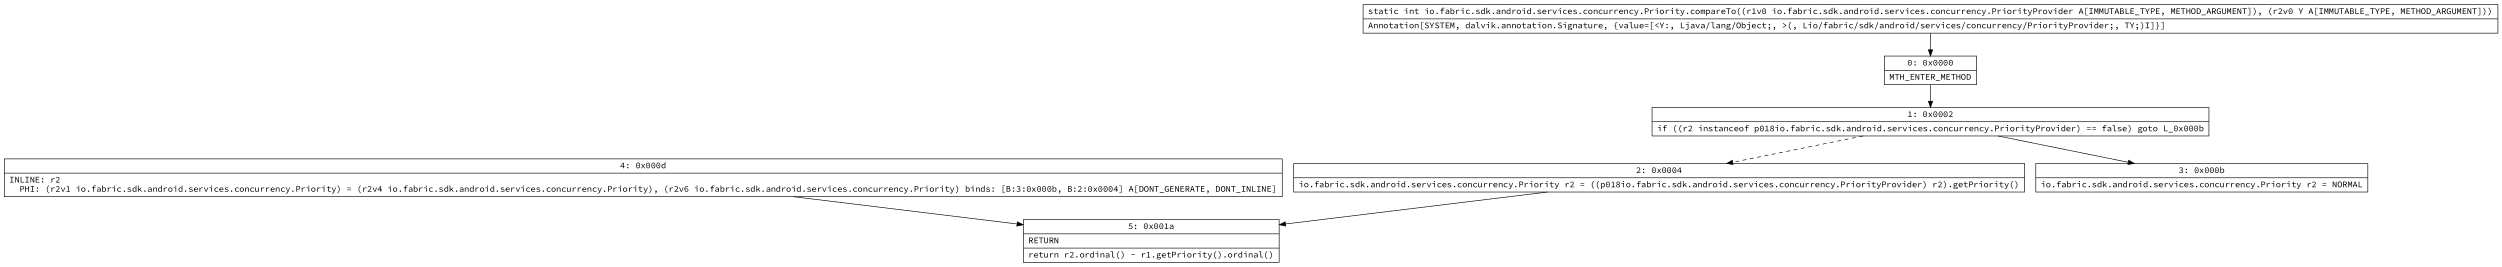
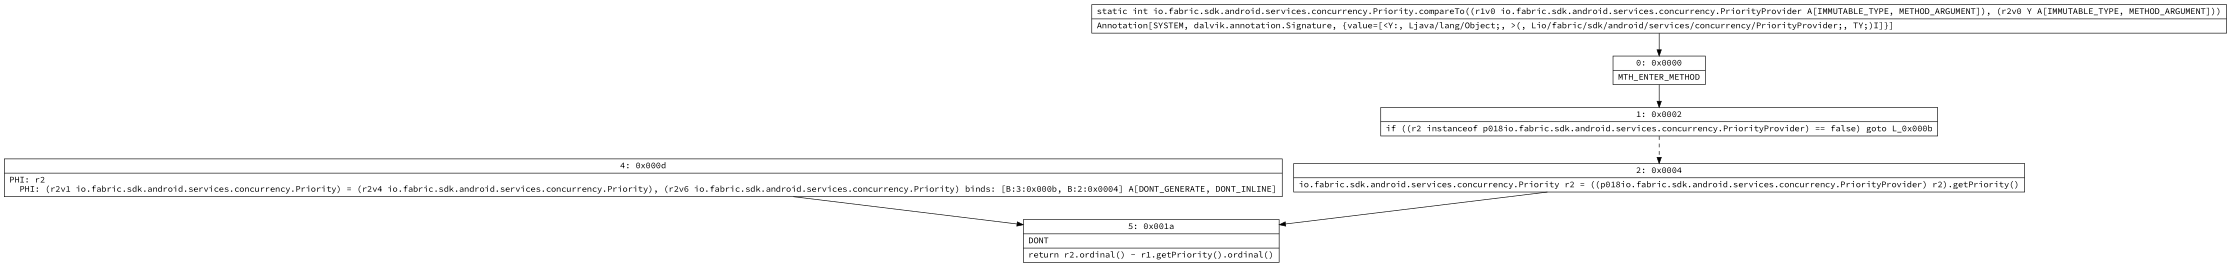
(2202, 178) -> none
(37, 180) -> (30, 180)
(1044, 241) -> (1039, 241)
